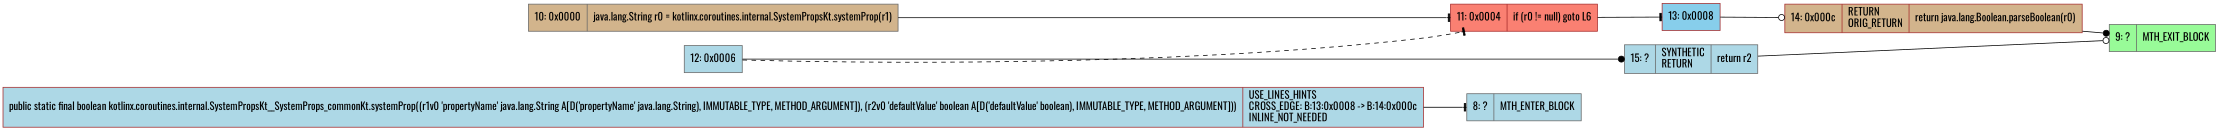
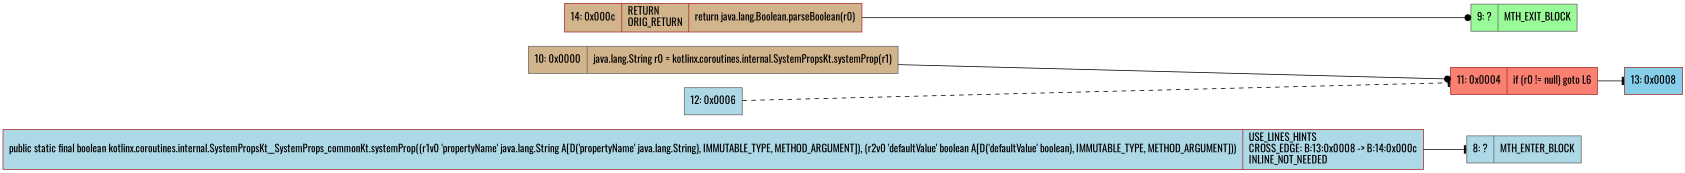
(1749, 17) -> none
(1172, 18) -> (1171, 72)
(1691, 59) -> none
